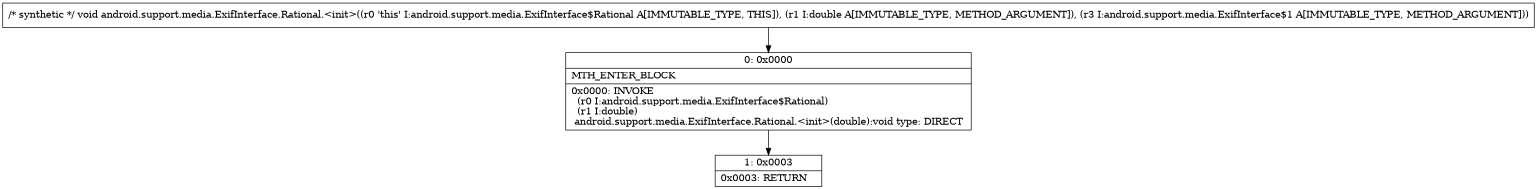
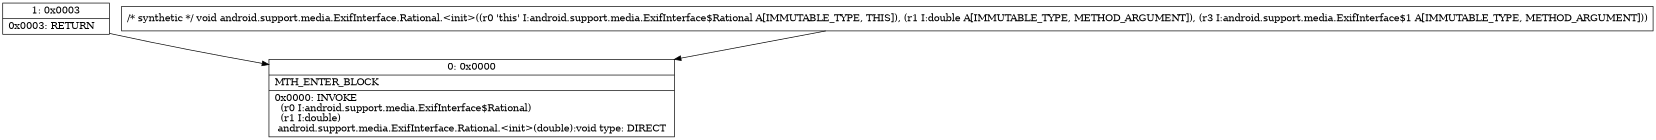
(768, 139) -> (186, 49)
